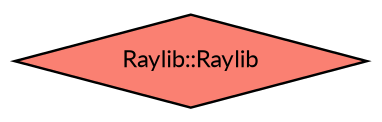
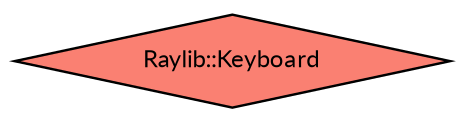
(191, 61) -> (232, 61)
